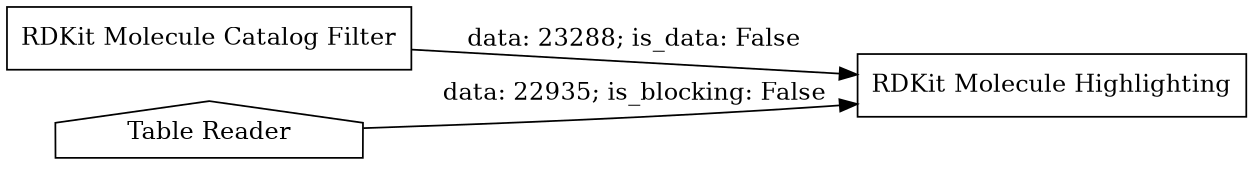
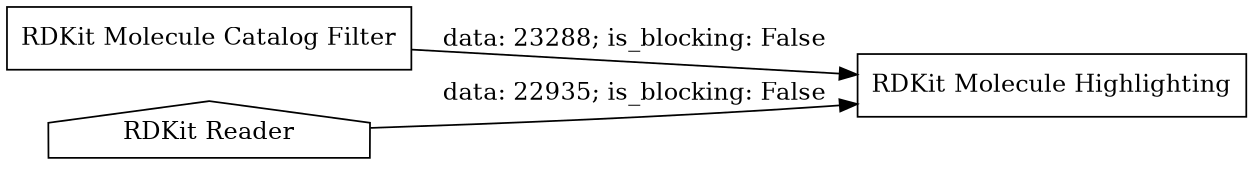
(634, 39) -> (634, 39)
(209, 132) -> (209, 132)
